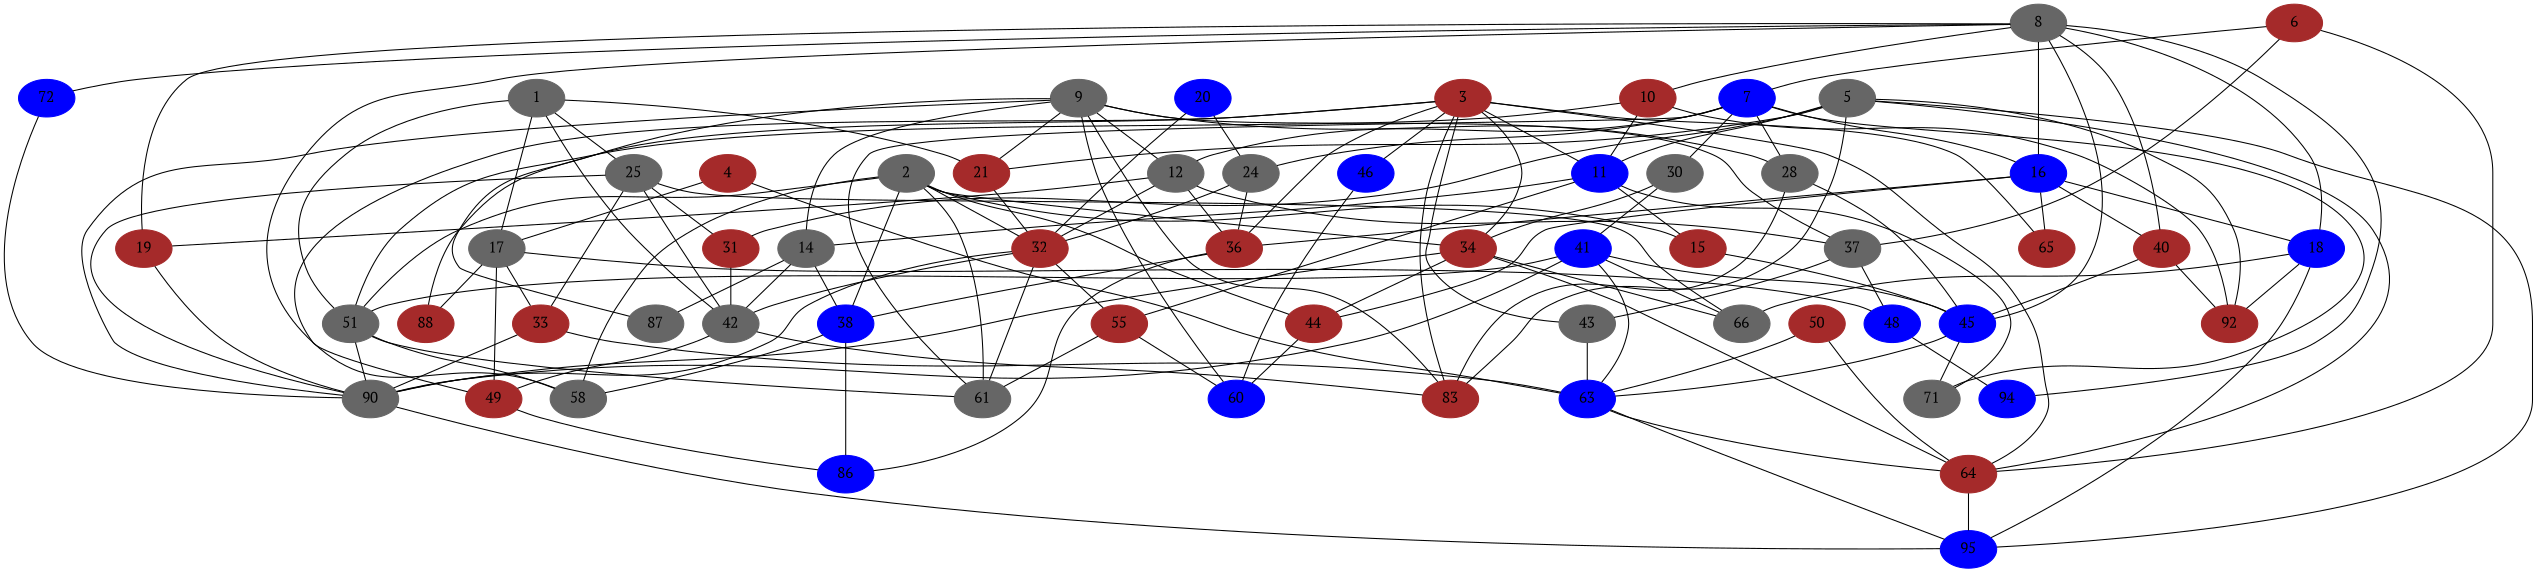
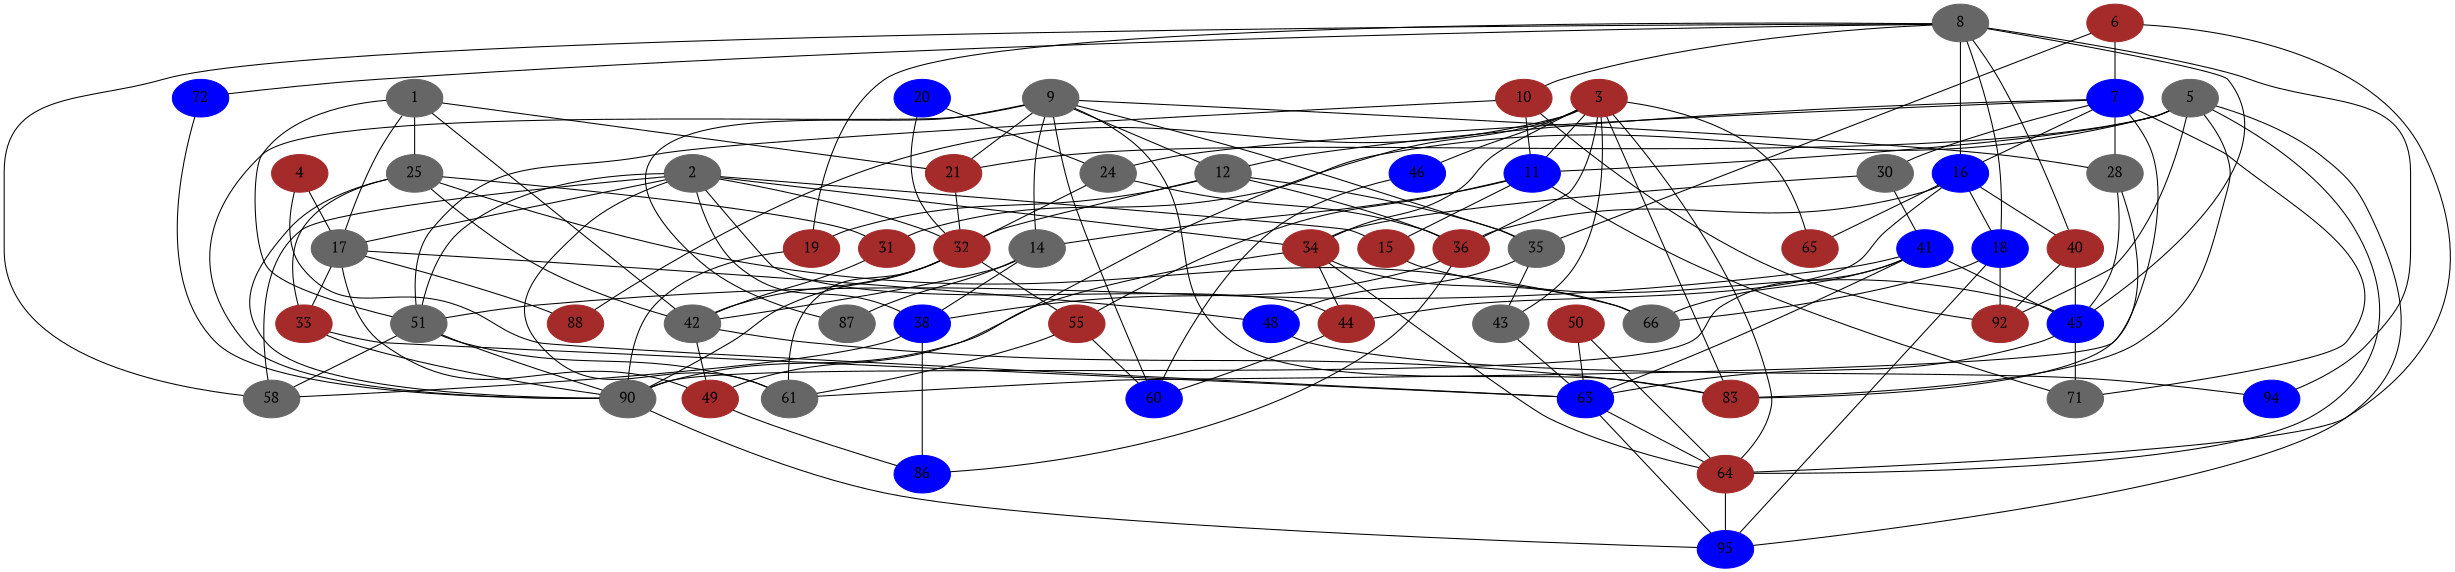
none -> (508, 212)
(1853, 249) -> (1536, 249)
